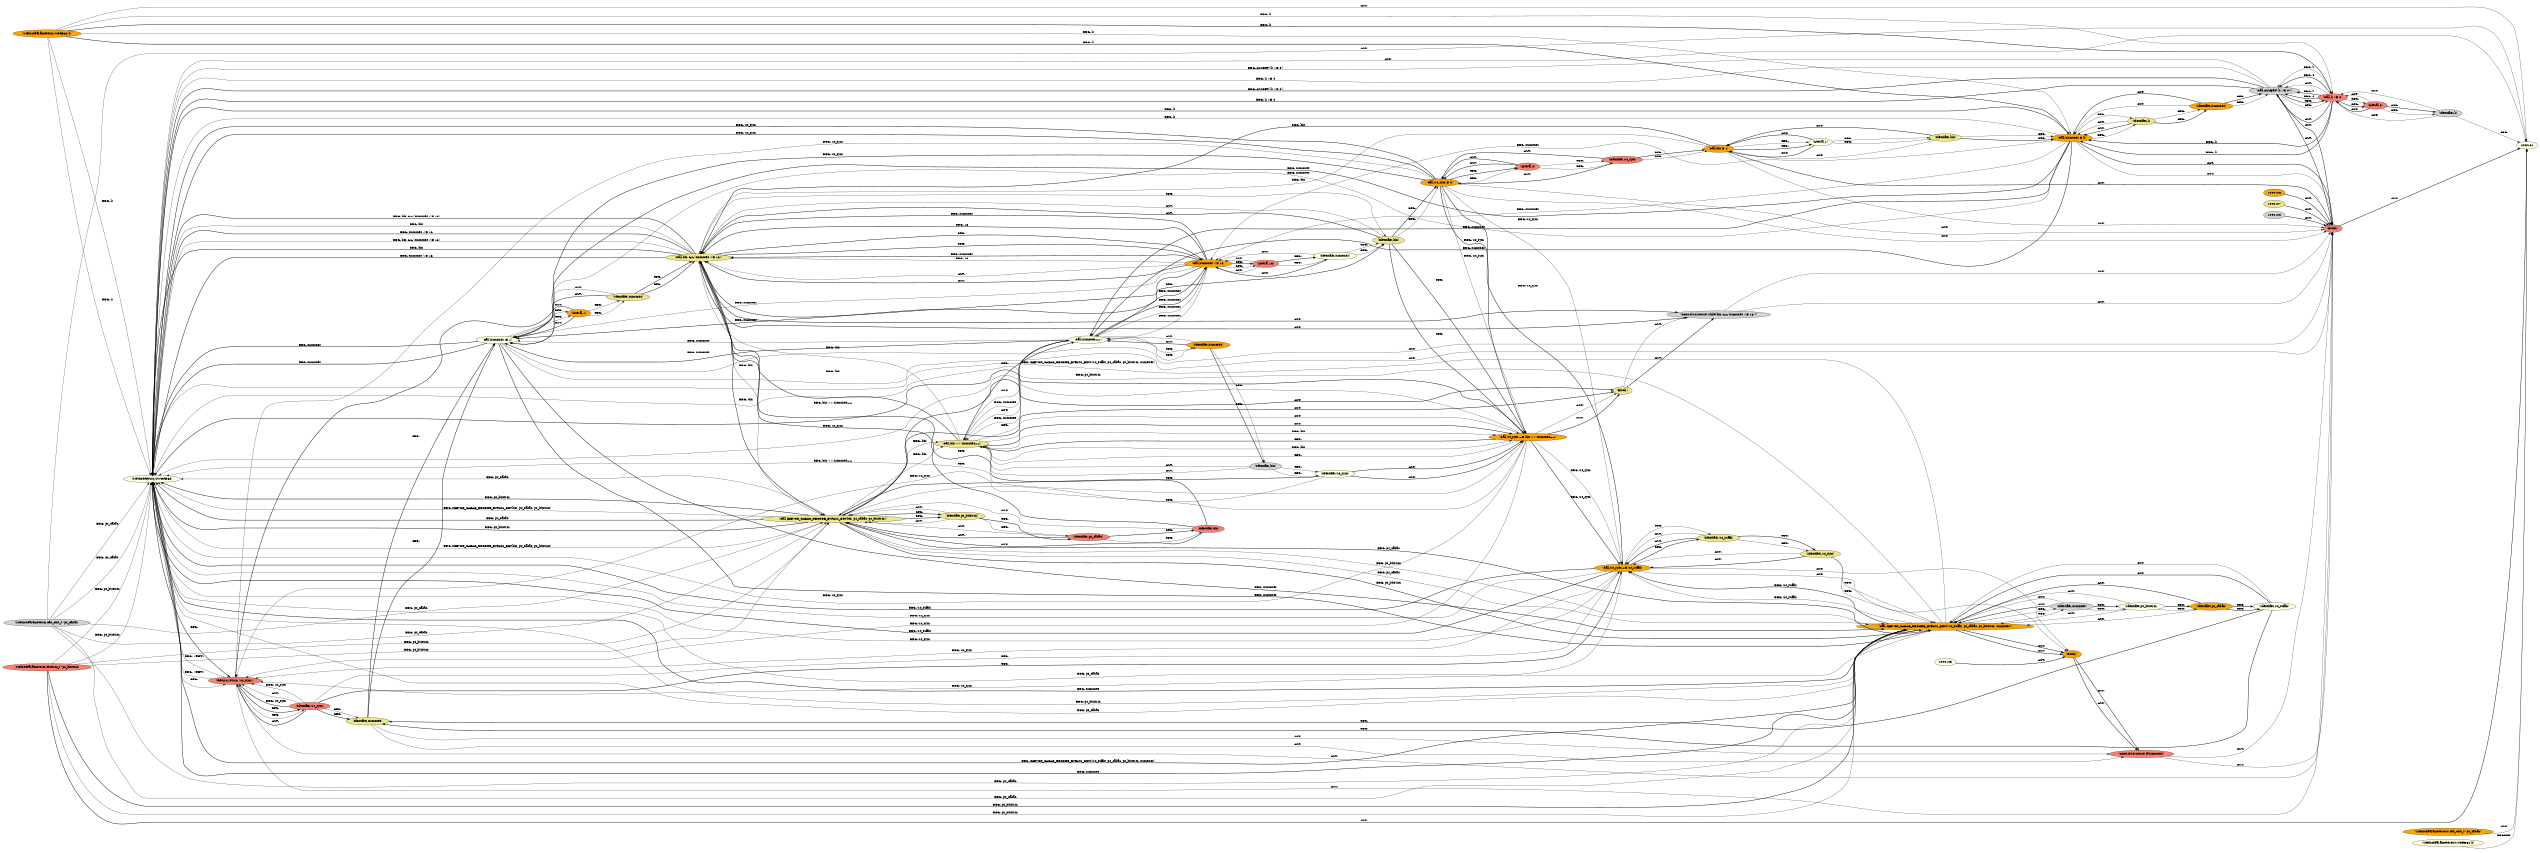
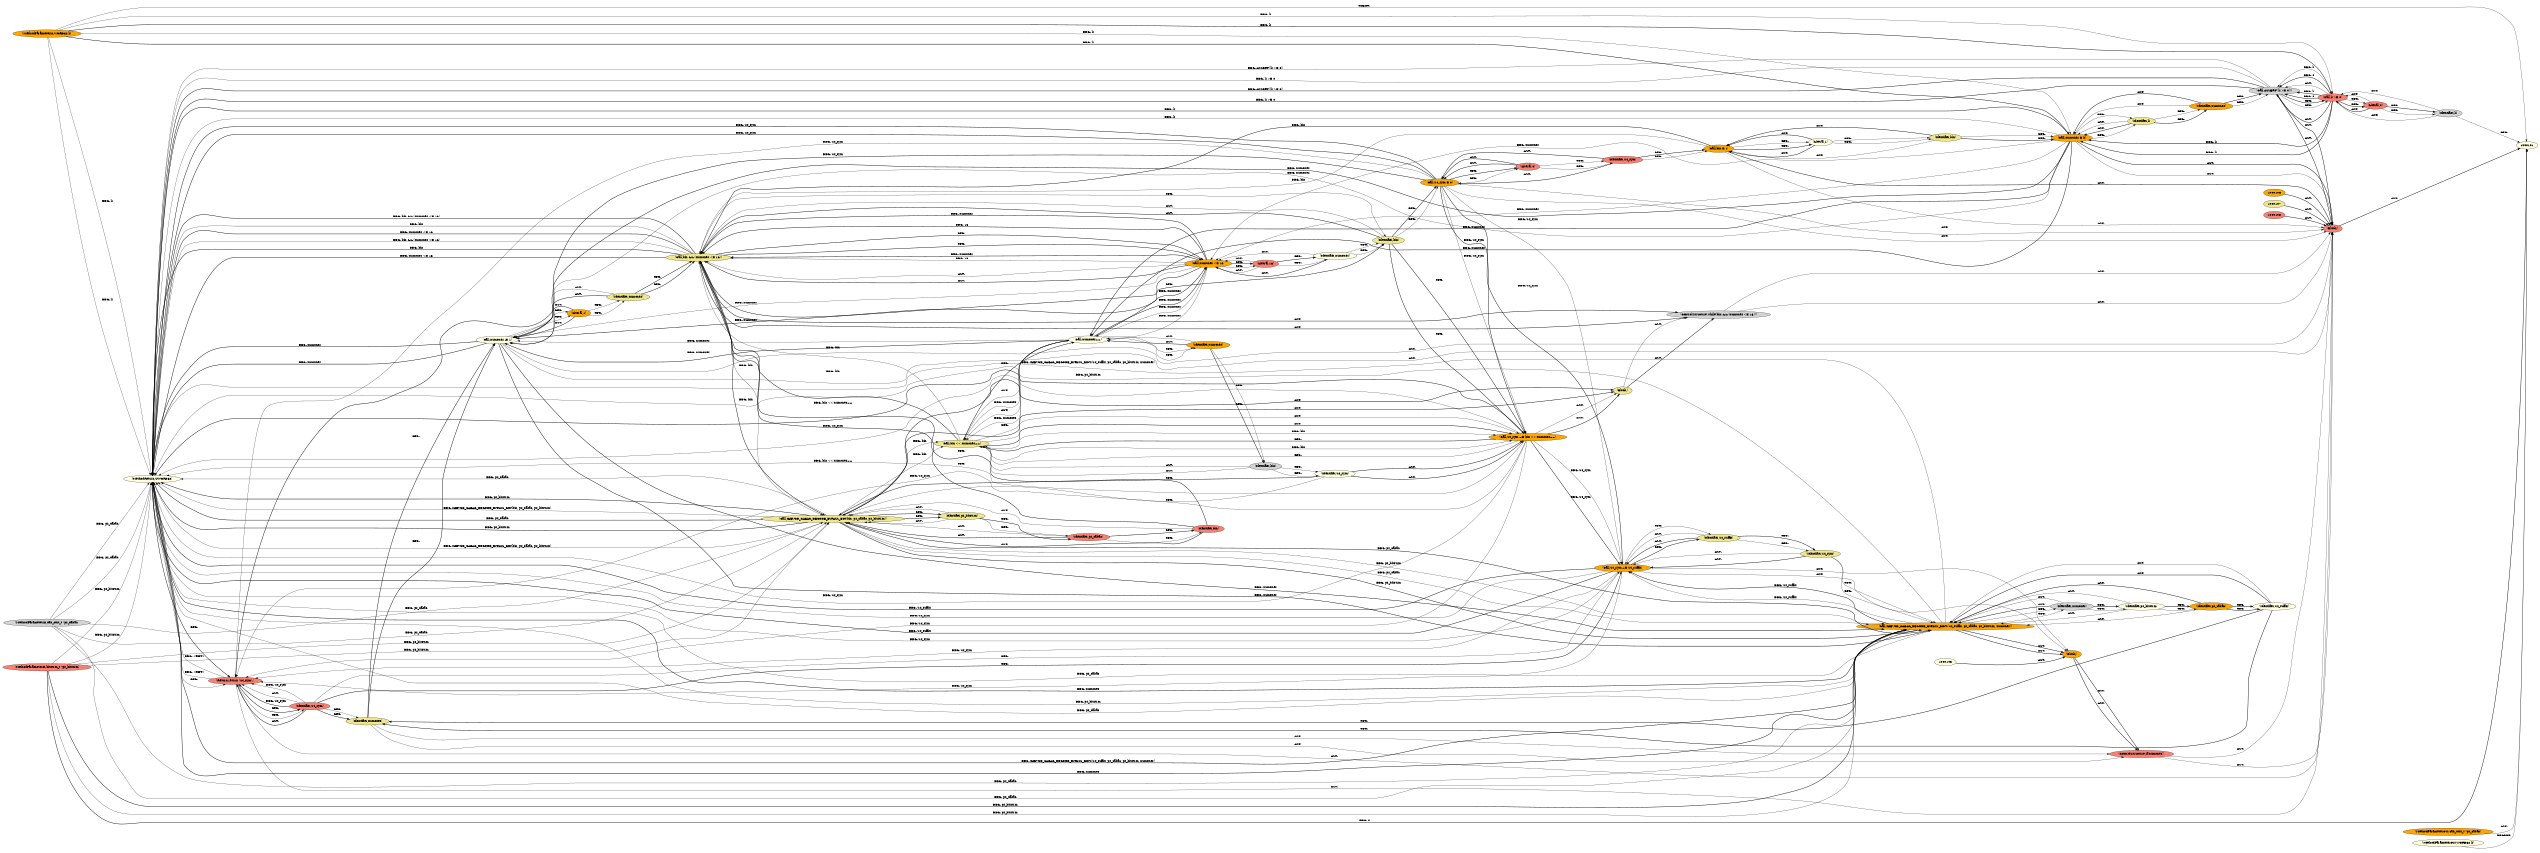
(1365, 6) -> (1365, 6)
(1081, 54) -> none
(1181, 61) -> none
(2274, 215) -> (2274, 215)
(1365, 821) -> (1365, 821)
